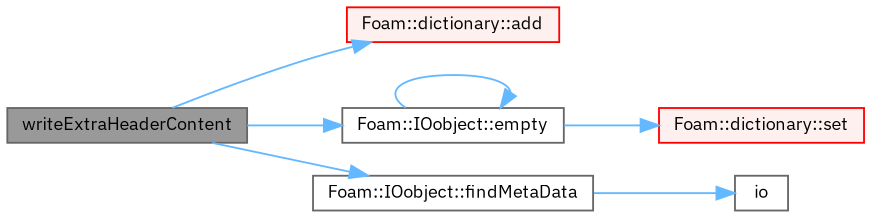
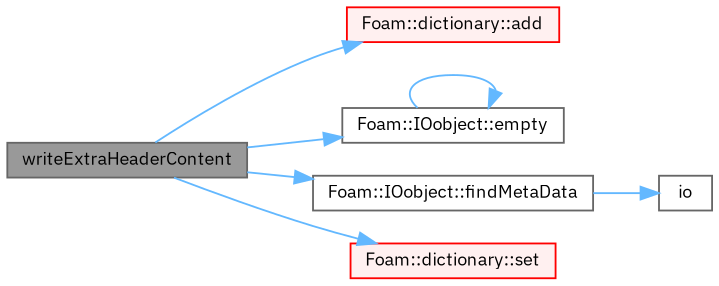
(602, 125) -> (265, 211)
